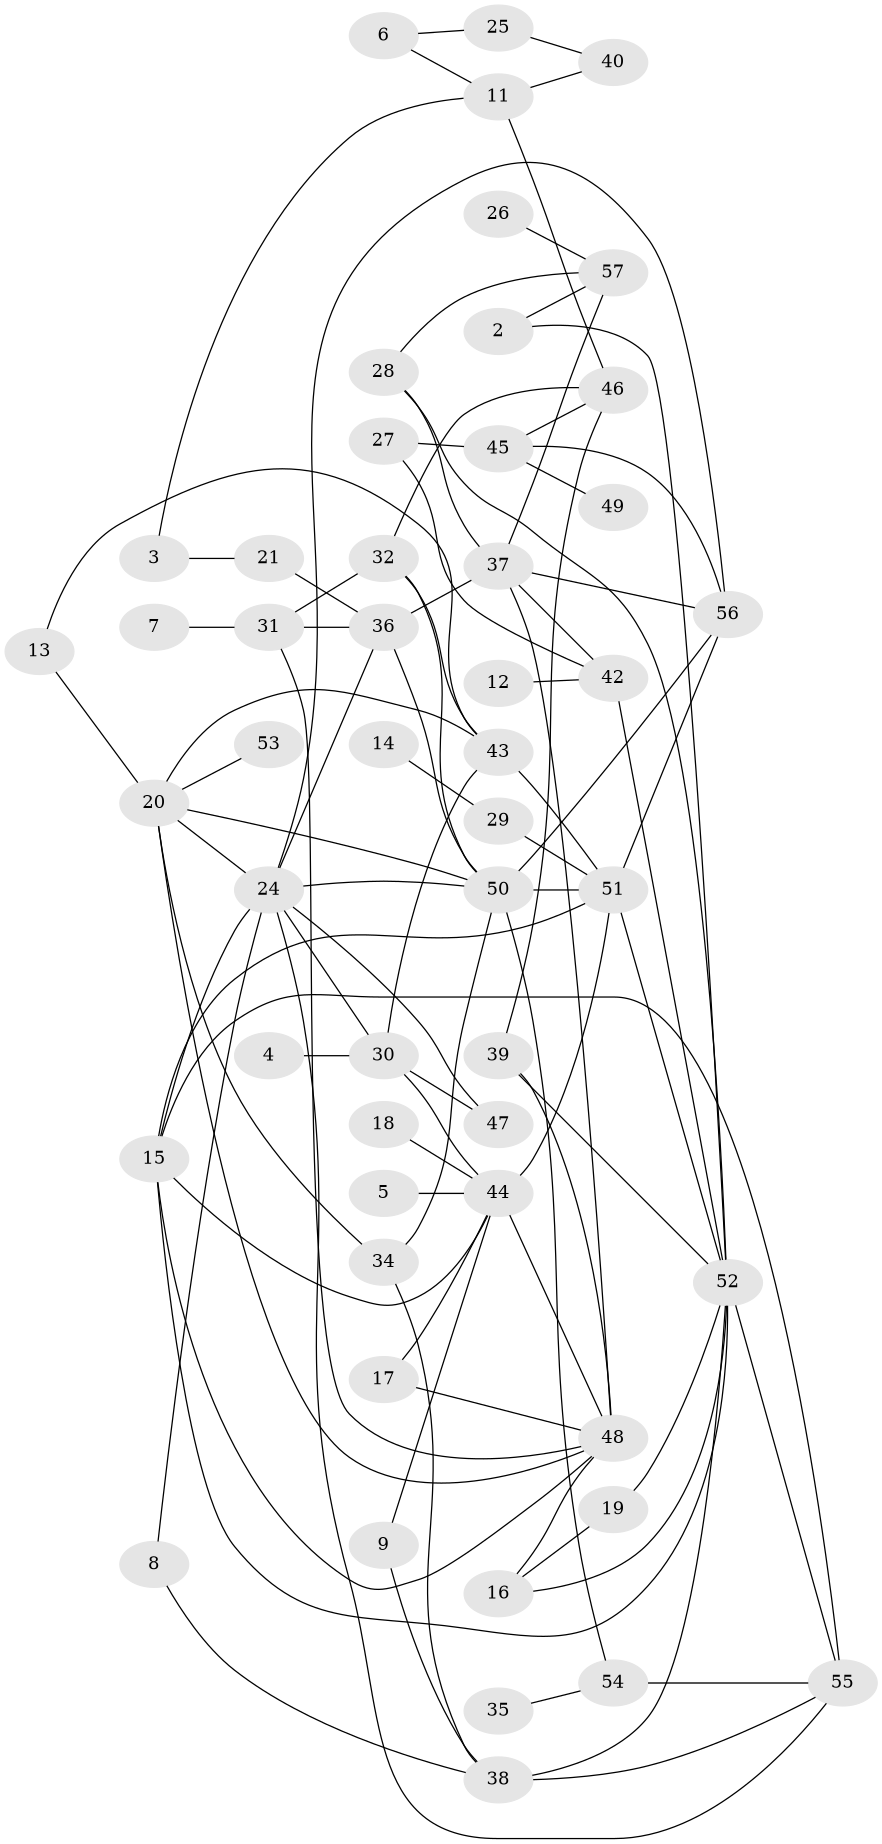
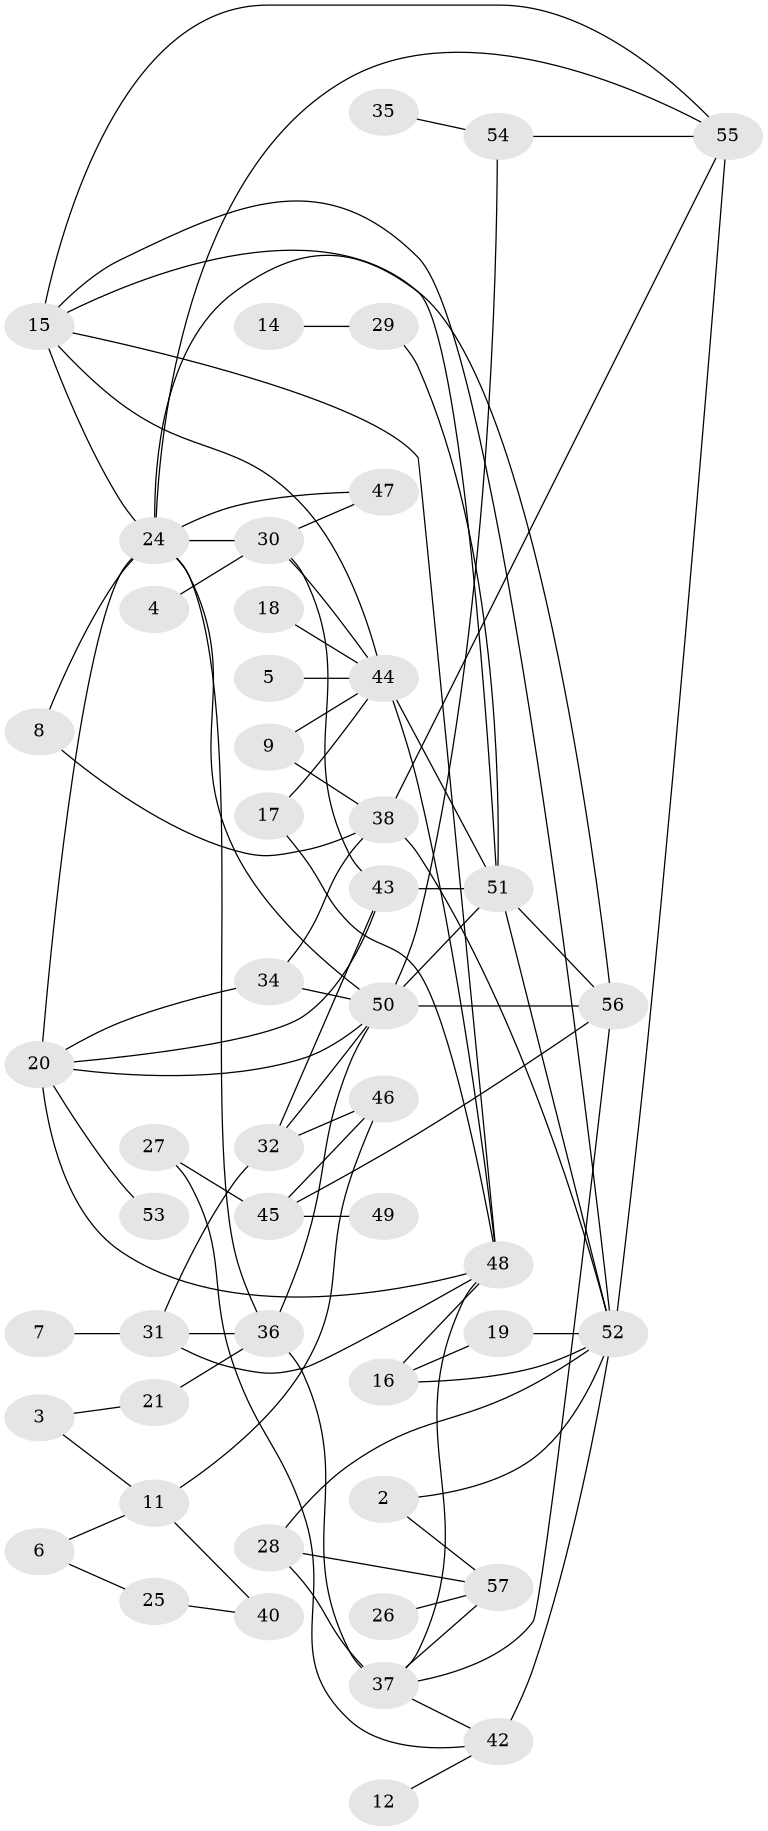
(40, 652) -> none
(499, 1056) -> none
